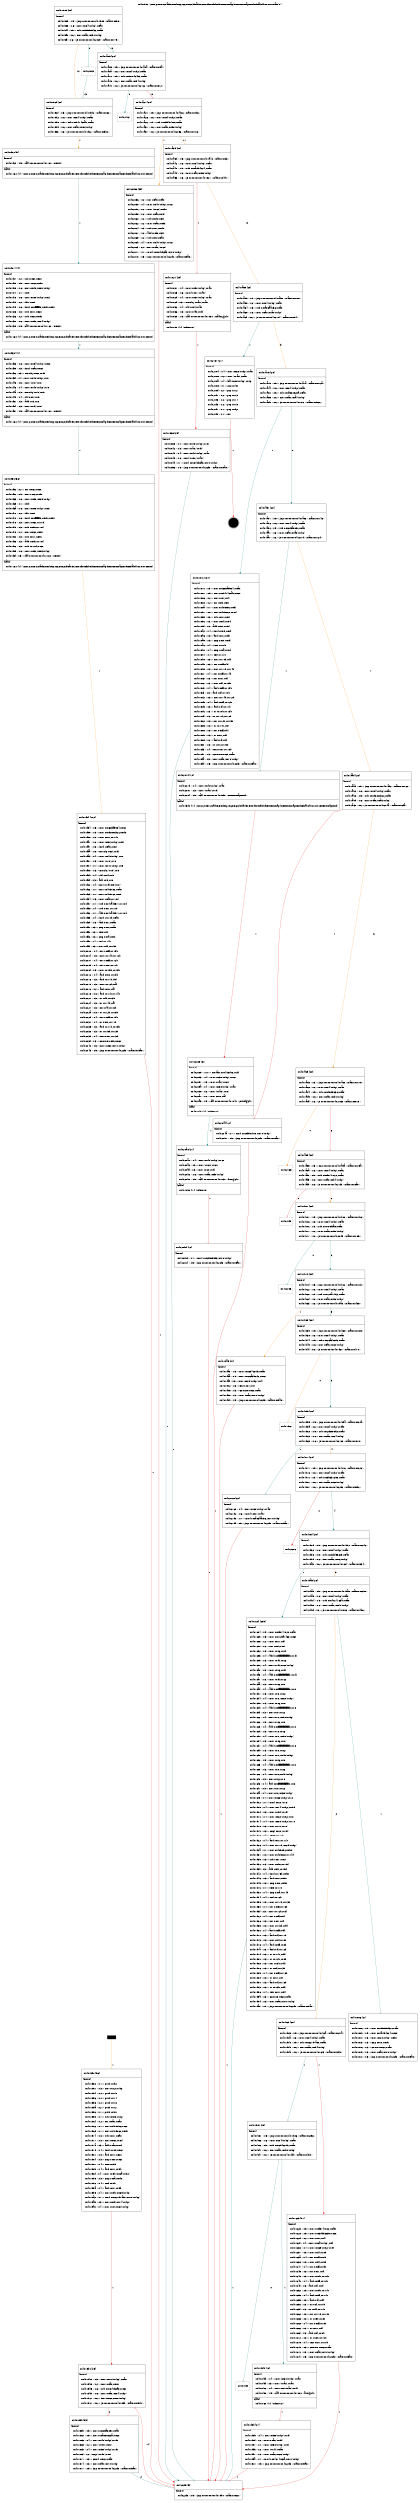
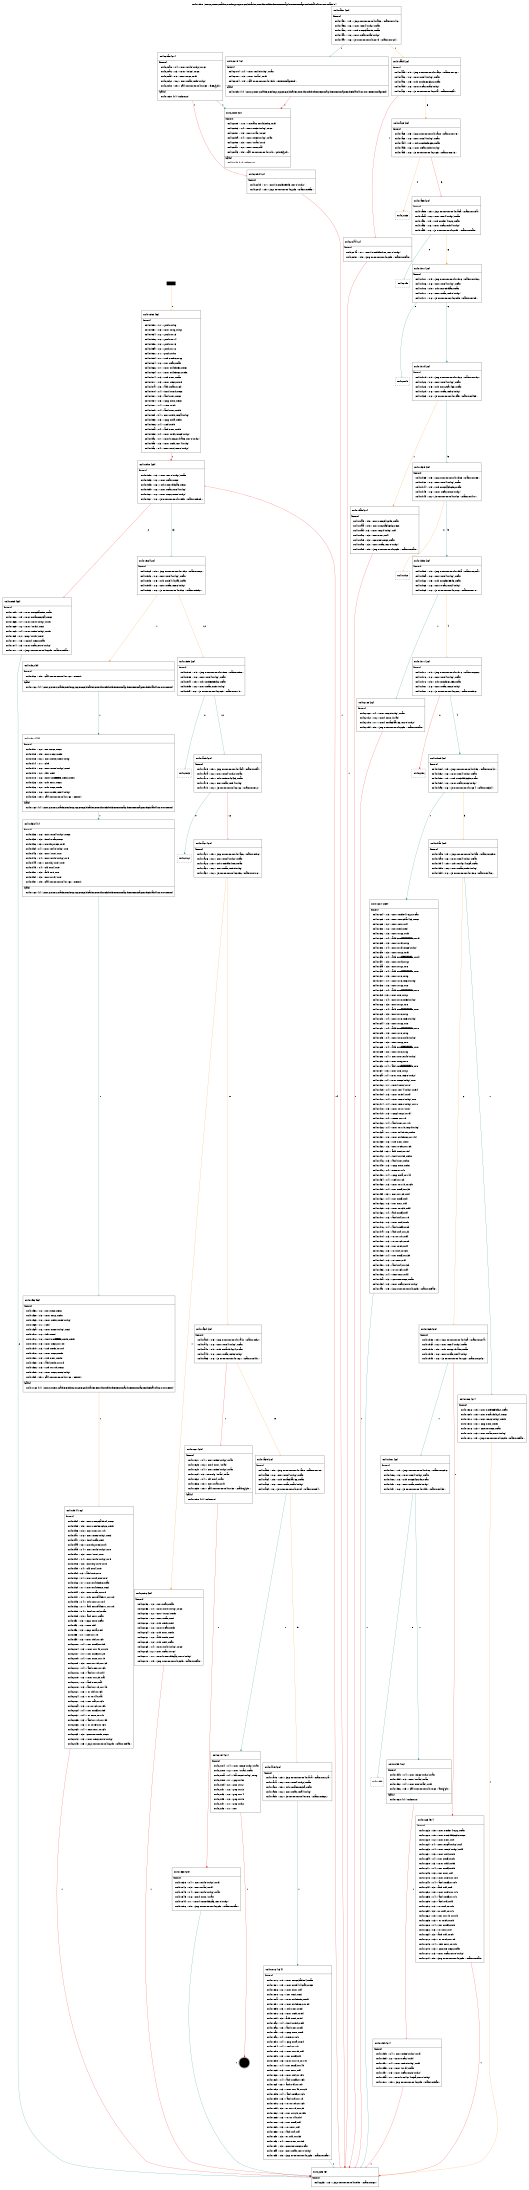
(85, 86) -> (171, 529)
(291, 454) -> none
(208, 1130) -> (221, 104)
(295, 1201) -> (416, 255)
none -> (489, 1856)
